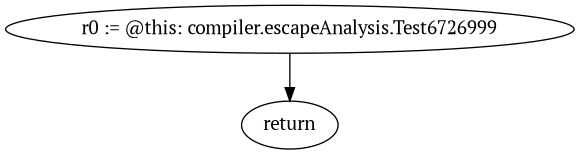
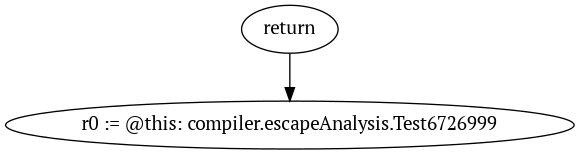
(290, 71) -> (290, 71)
